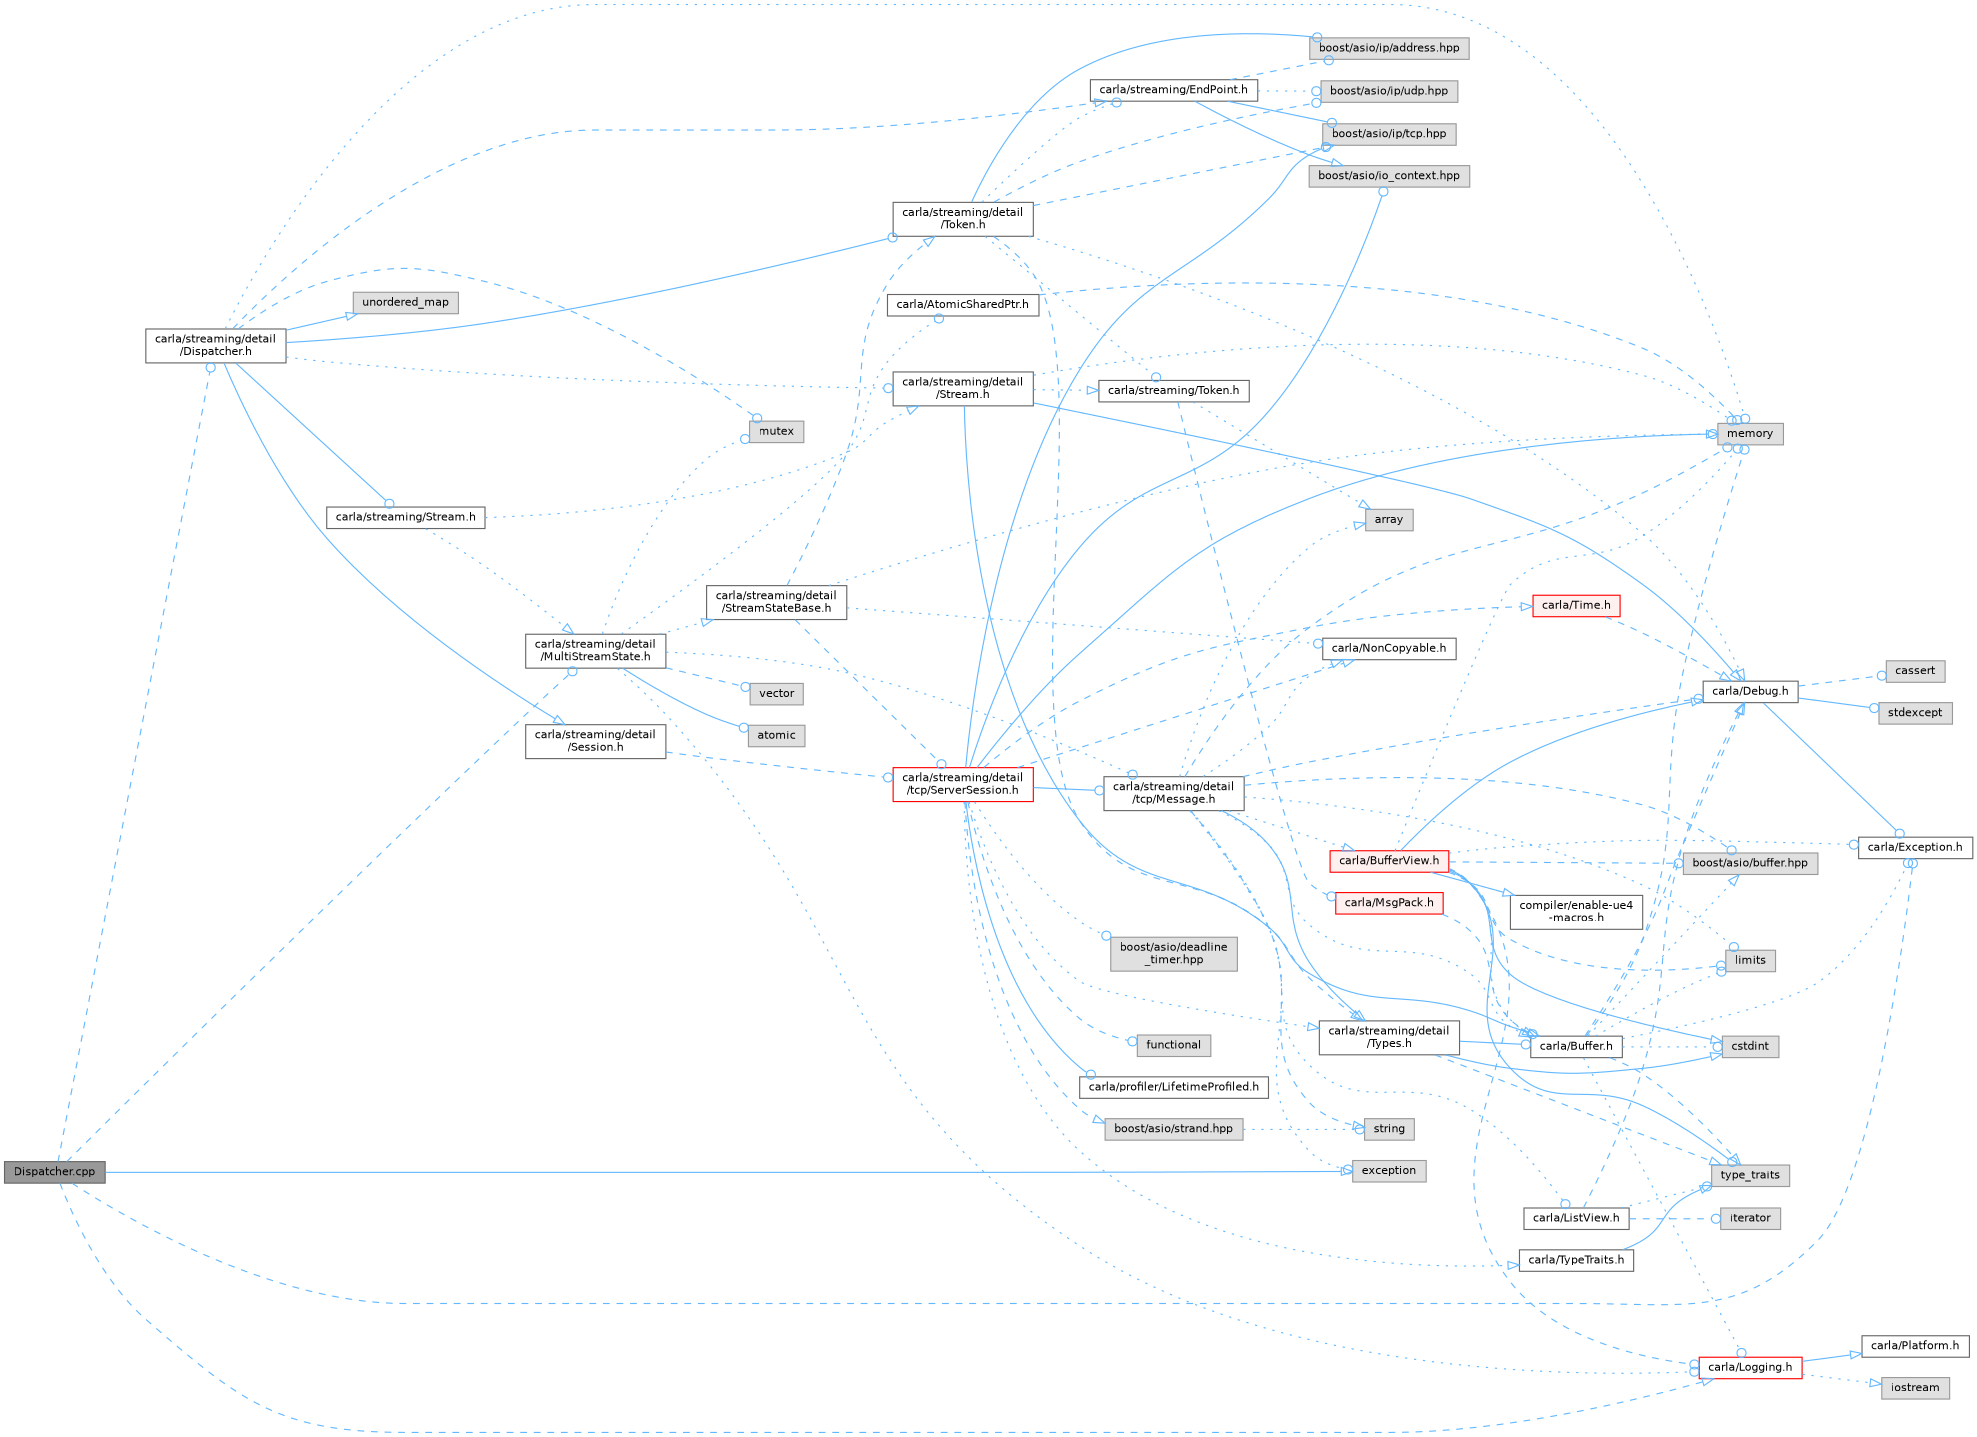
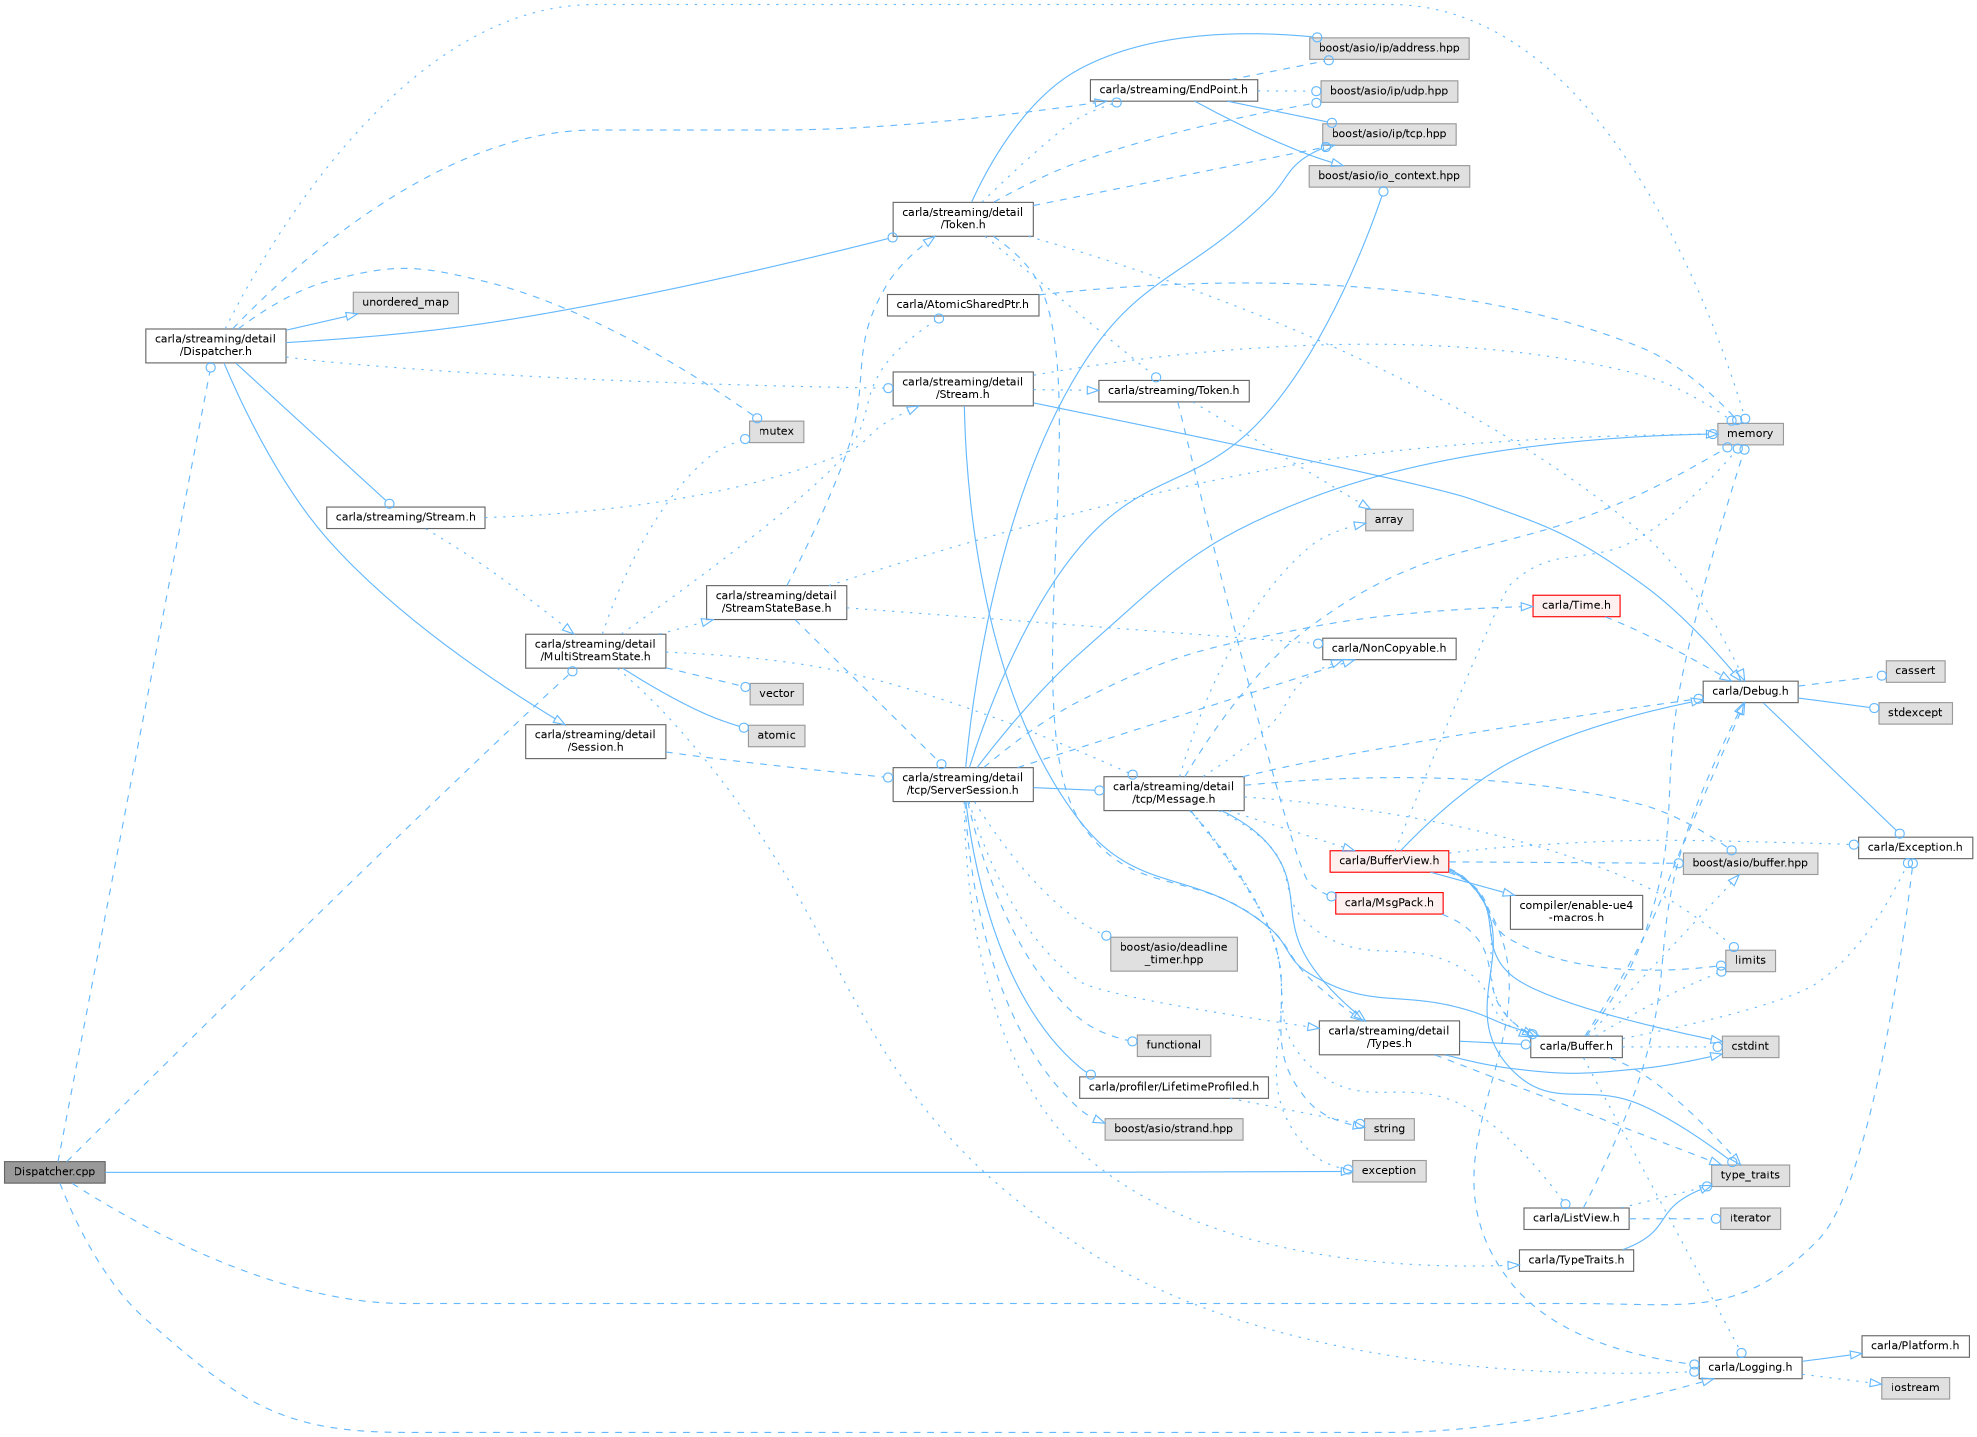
(963, 785) -> (963, 785)
(1302, 1129) -> (1293, 1111)
(1751, 1368) -> (1751, 1368)
